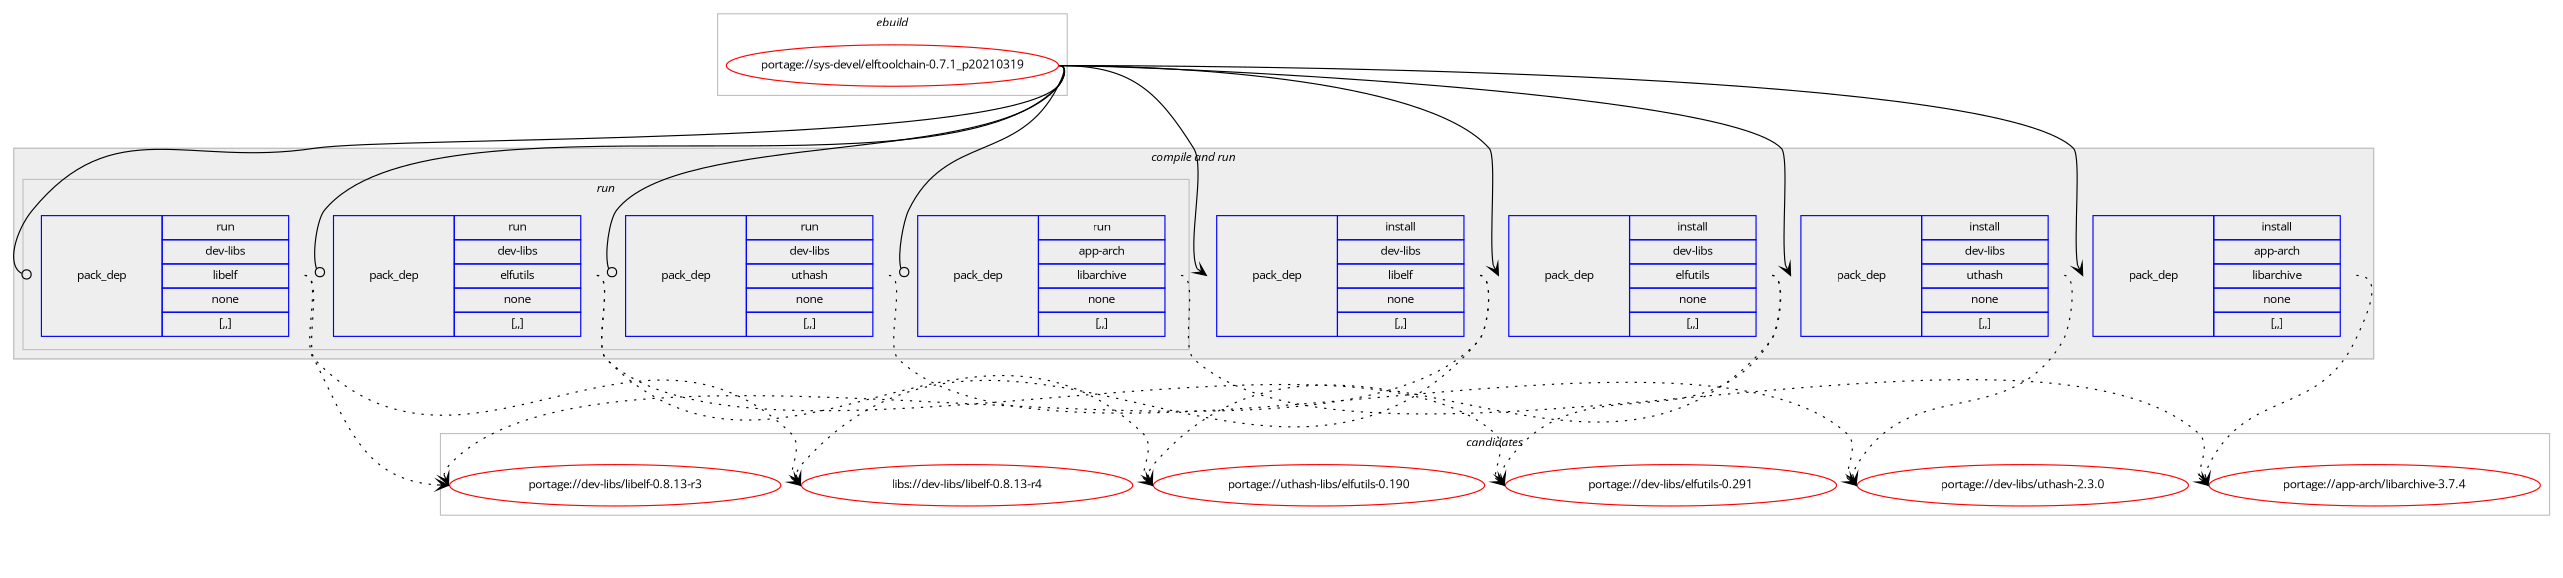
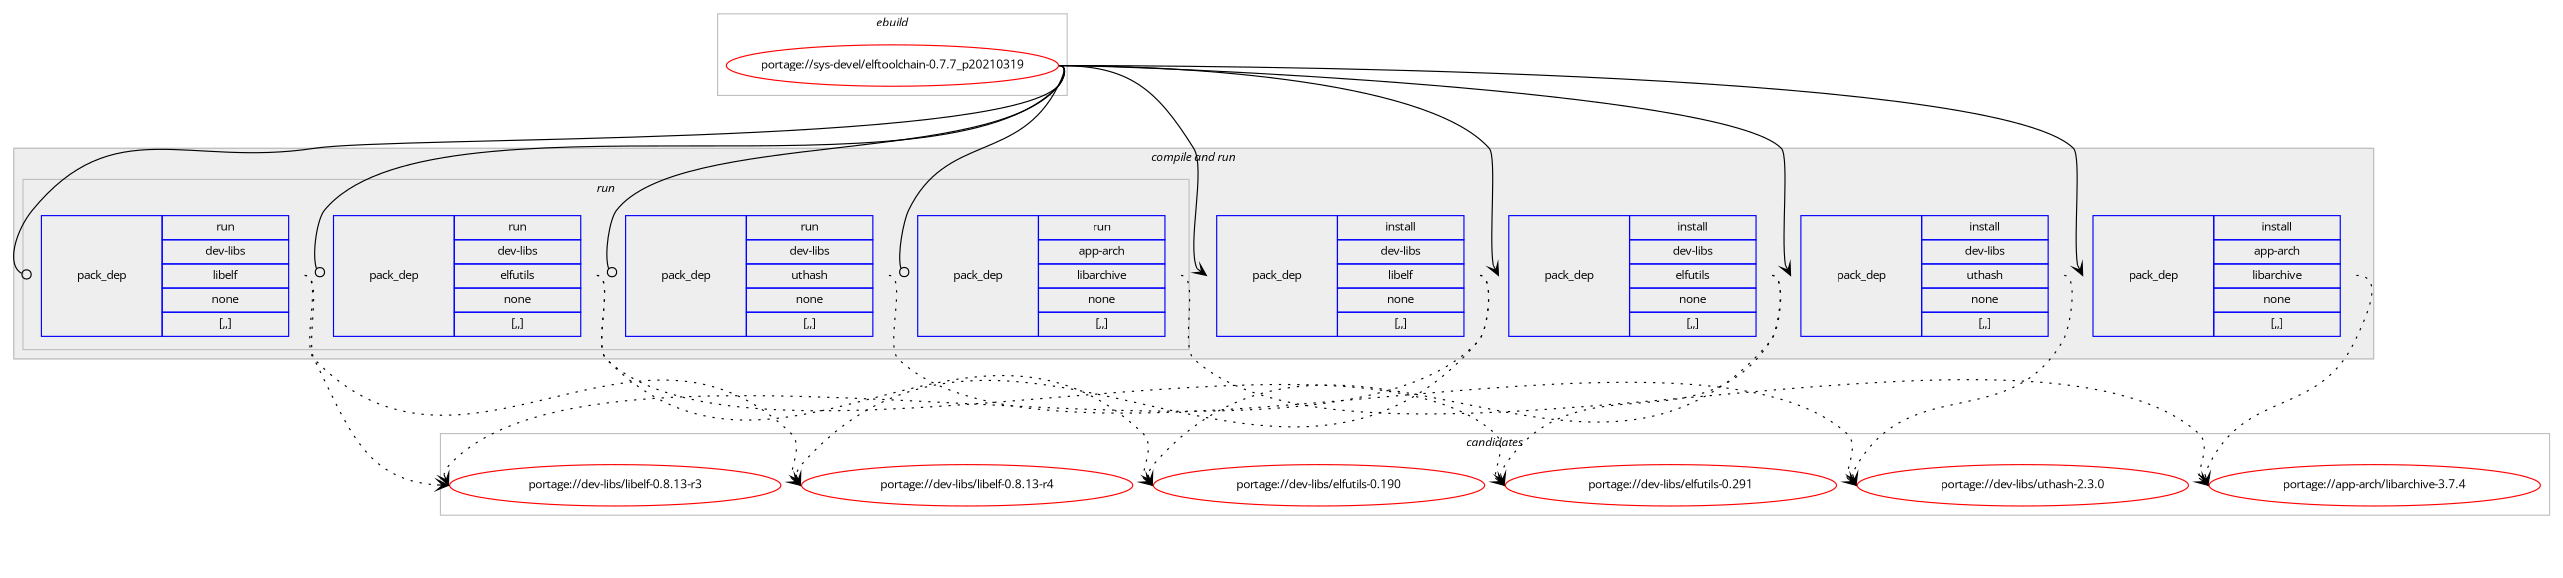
(892, 66) -> (892, 66)
(967, 485) -> (967, 485)
(1319, 485) -> (1319, 485)
